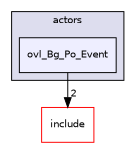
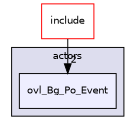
(68, 87) -> (68, 53)
